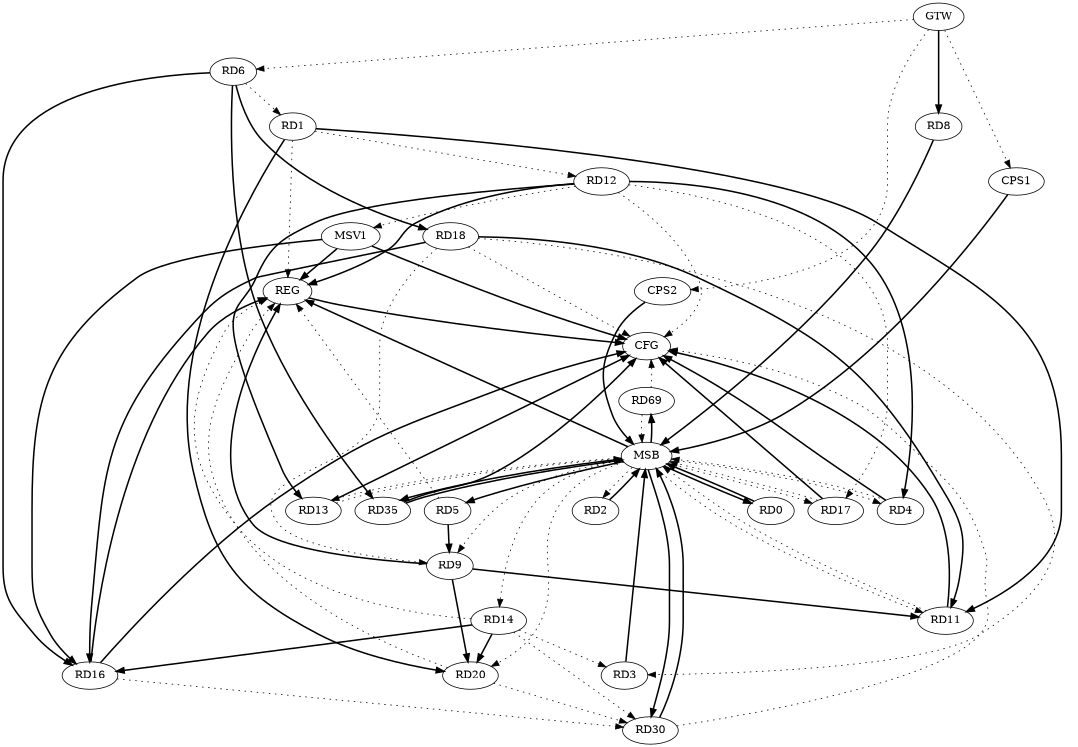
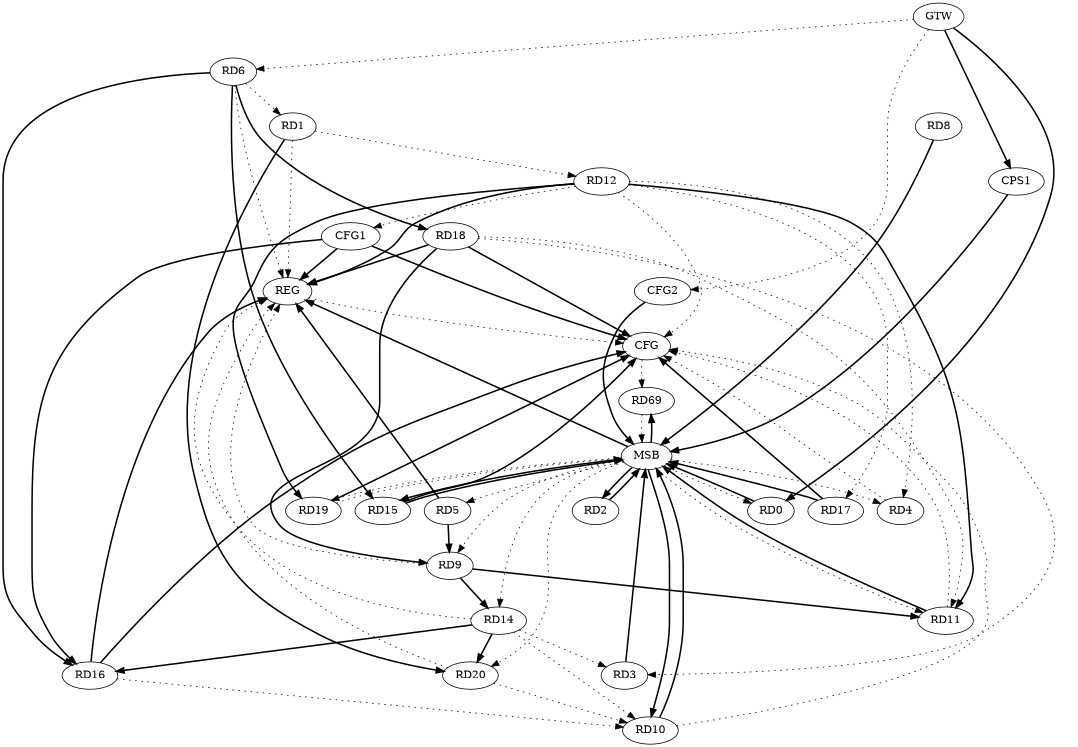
(939, 68) -> (1009, 285)
(976, 96) -> (976, 96)
none -> (253, 179)
(849, 210) -> (908, 295)
(351, 236) -> (351, 236)
(861, 254) -> (861, 254)
(546, 290) -> (546, 290)
(663, 291) -> (663, 291)
(782, 320) -> (782, 320)
(462, 324) -> (462, 324)
(160, 364) -> (378, 262)
(652, 378) -> (642, 370)
(370, 404) -> (370, 404)
(780, 427) -> (780, 427)
(866, 431) -> (866, 431)
(311, 470) -> (311, 470)
(783, 475) -> none
(620, 479) -> (620, 479)
(748, 481) -> (748, 481)
(737, 482) -> none
(704, 484) -> (704, 484)
(518, 487) -> (518, 487)
(242, 505) -> (242, 505)
(313, 511) -> (313, 511)
(383, 511) -> (383, 511)
(793, 550) -> (793, 550)
(459, 613) -> (471, 590)
(650, 730) -> (650, 730)
